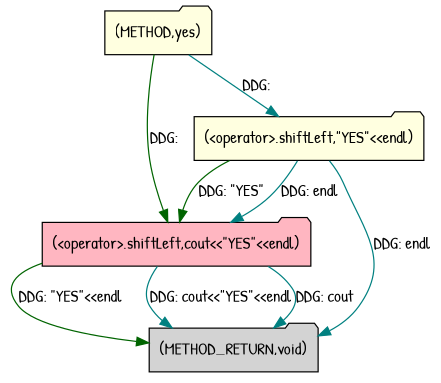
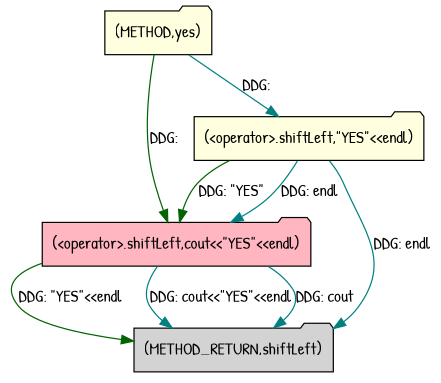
(234, 350) -> (234, 350)
